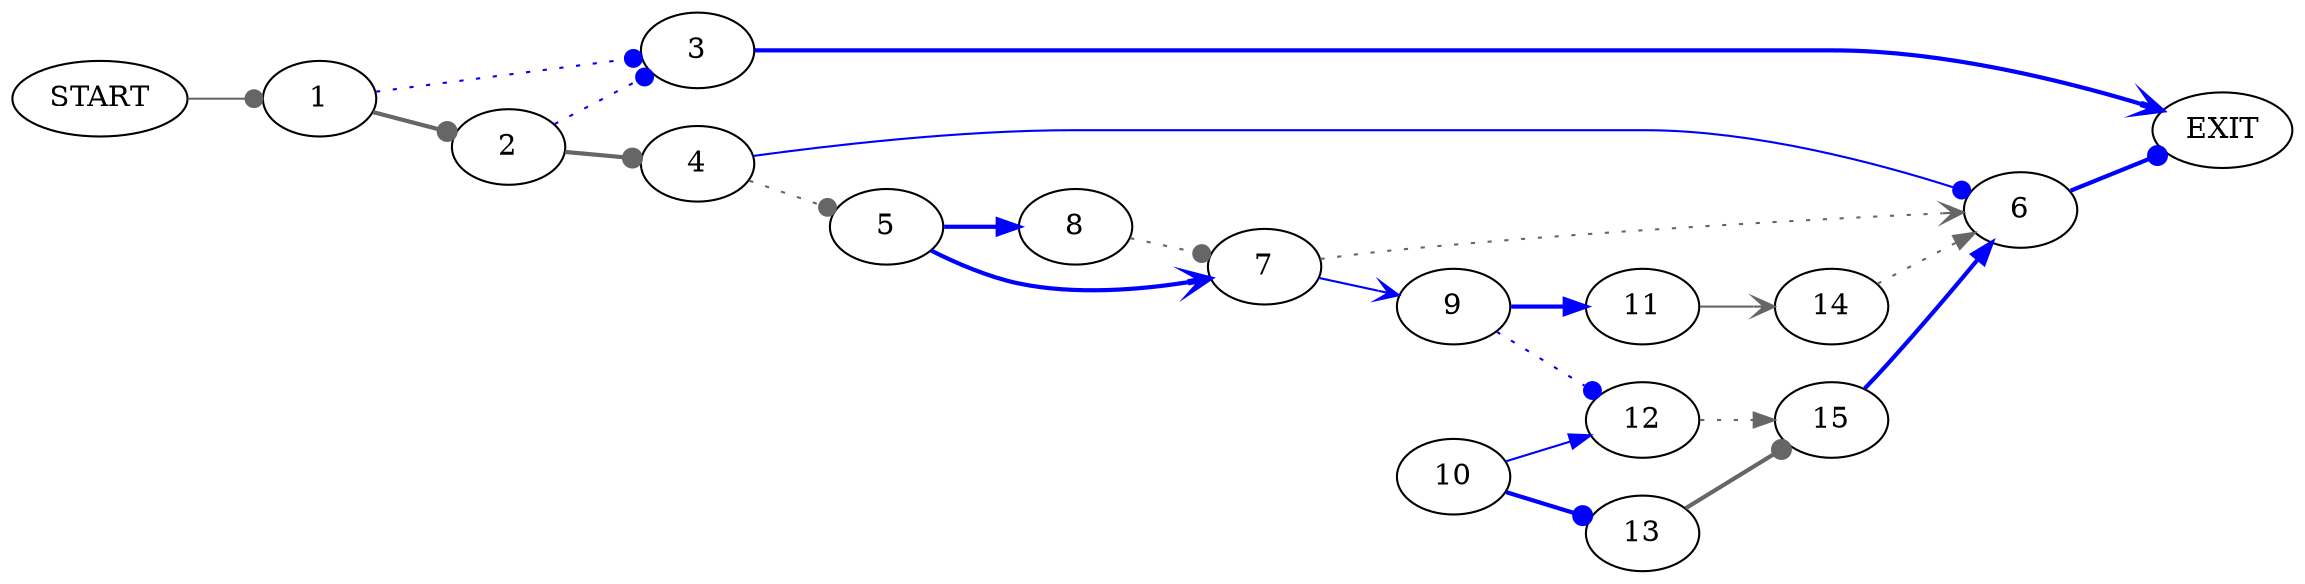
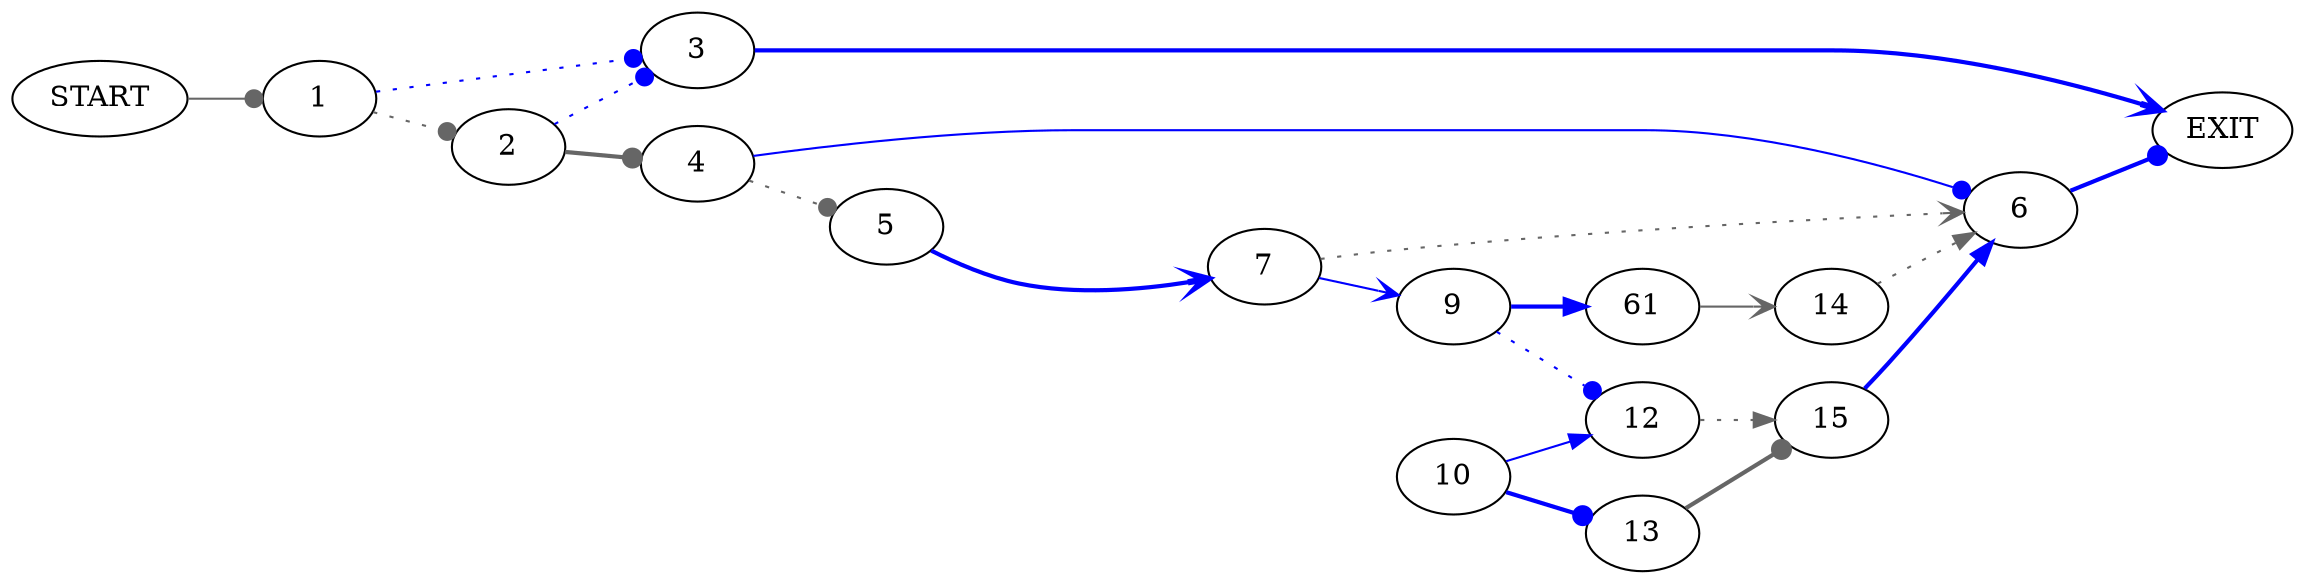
(406, 121) -> (406, 121)
(1076, 227) -> none
(1643, 307) -> (1643, 307)
